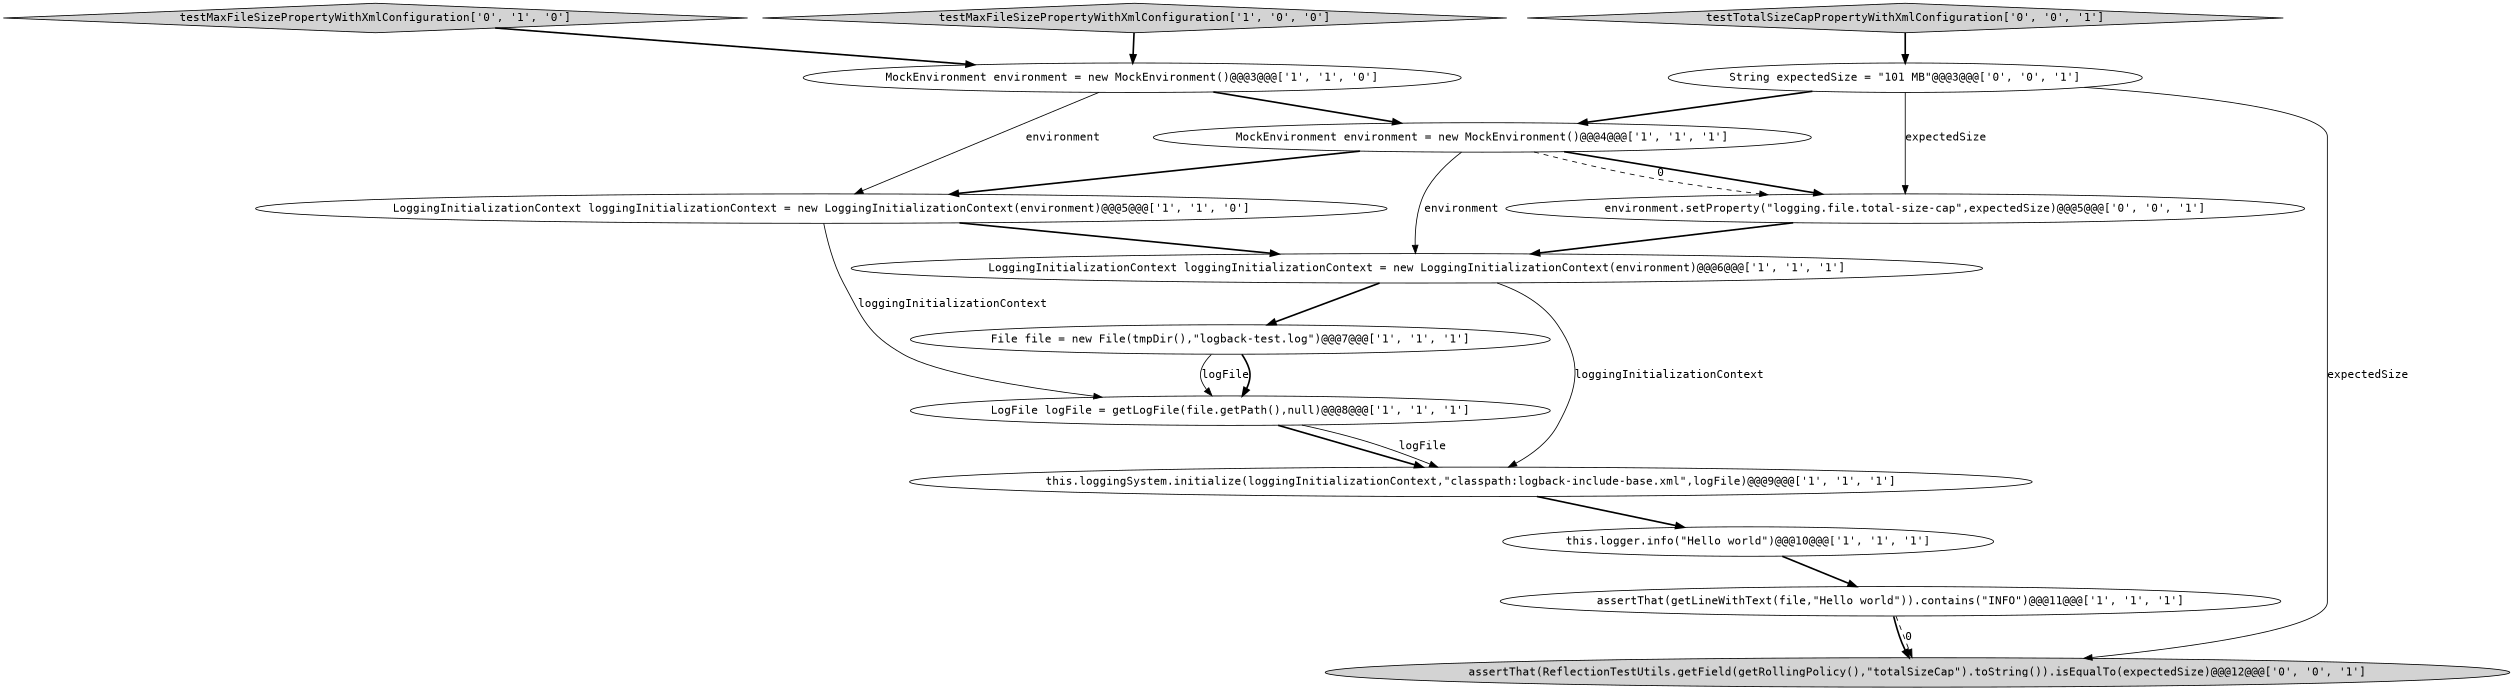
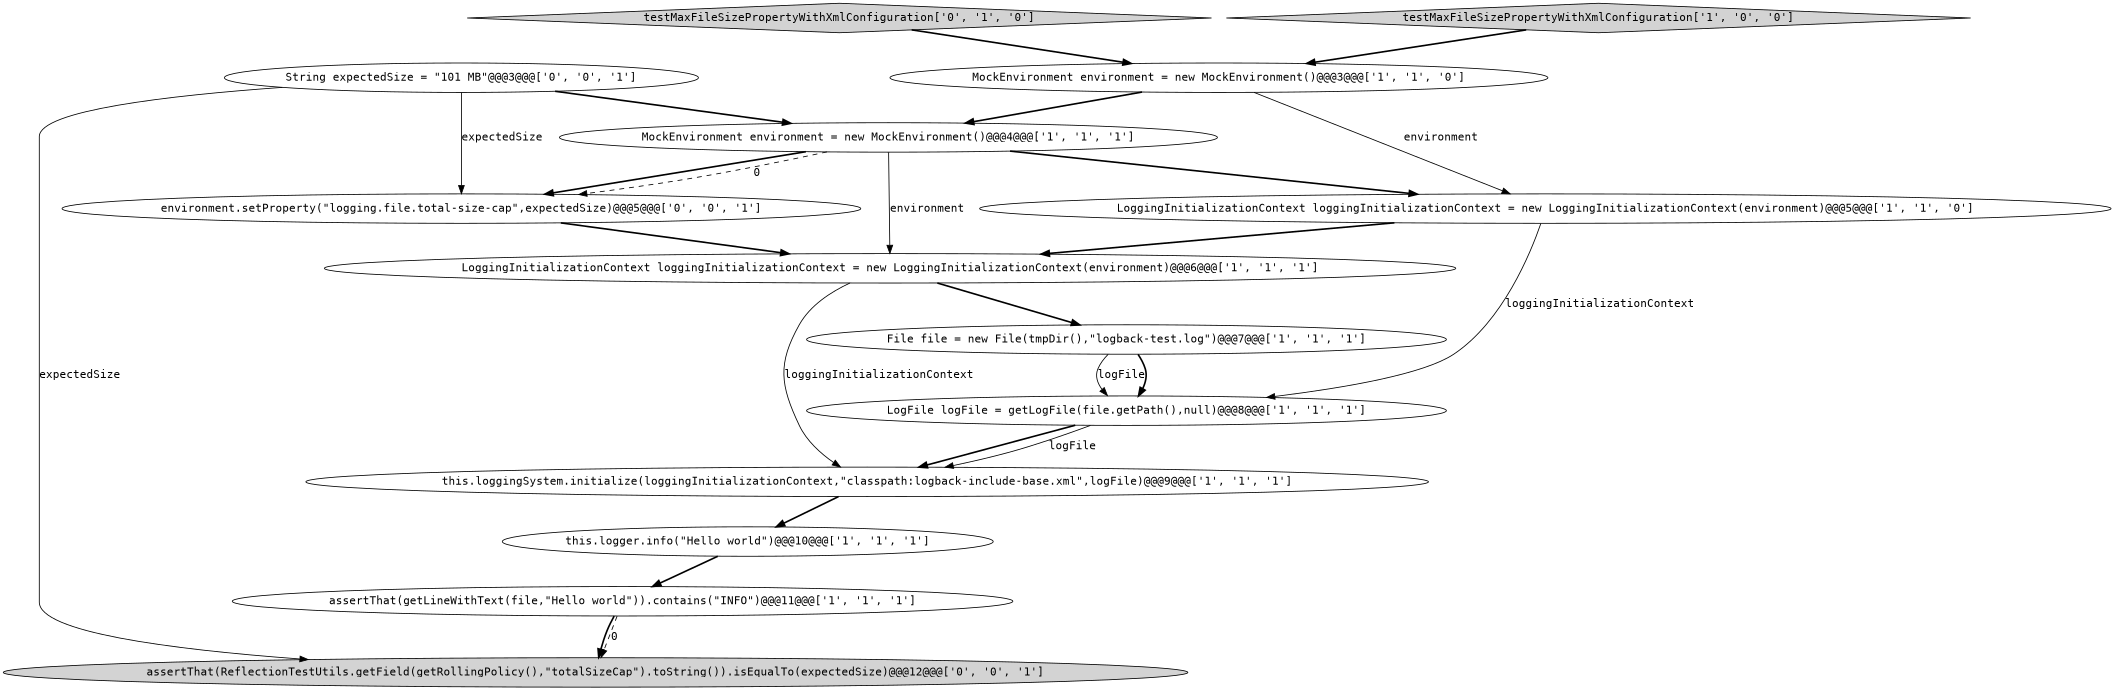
(1905, 18) -> none
